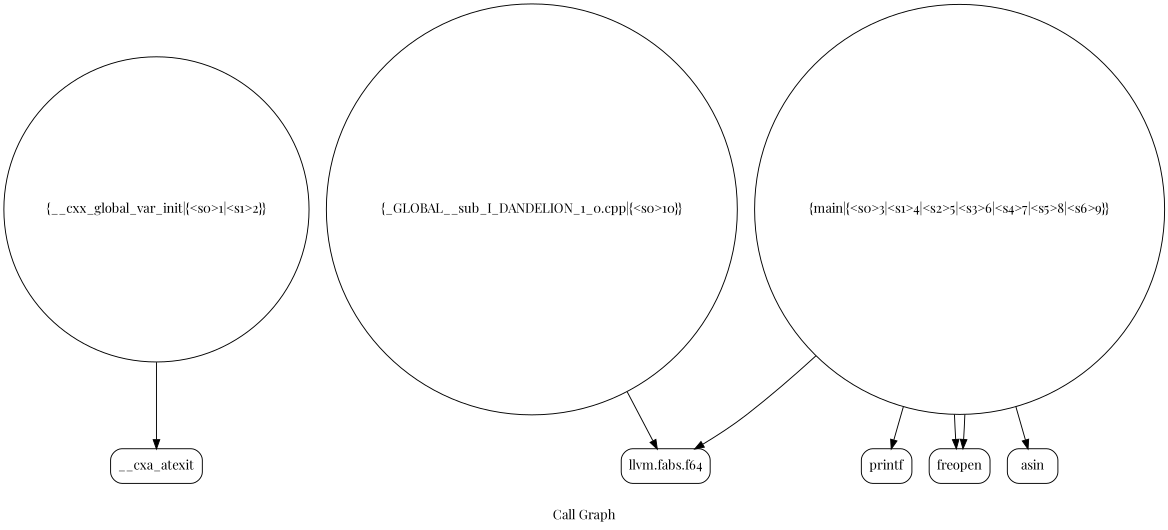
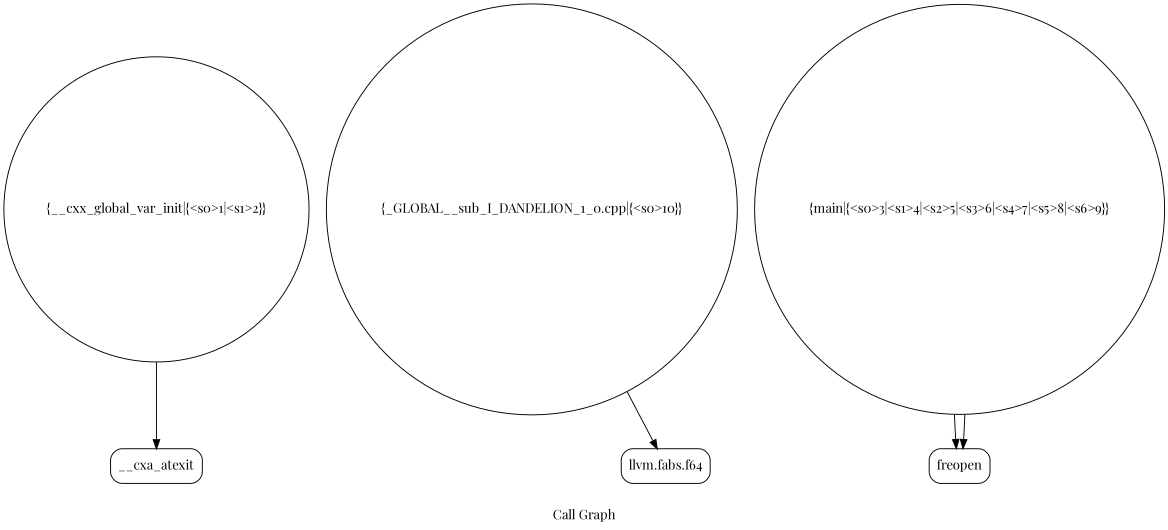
(762, 403) -> none
(887, 466) -> none
(1033, 466) -> none
